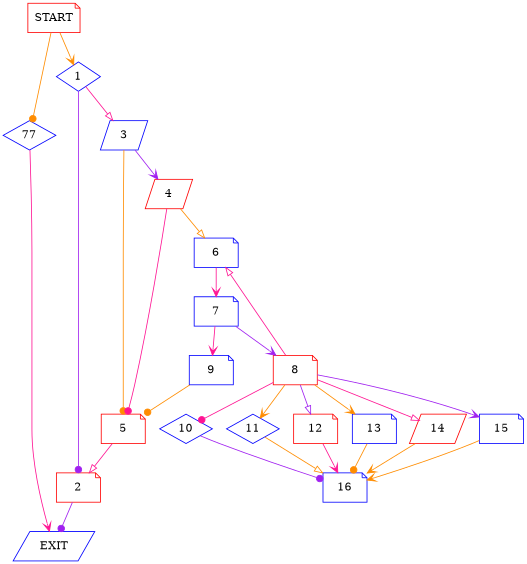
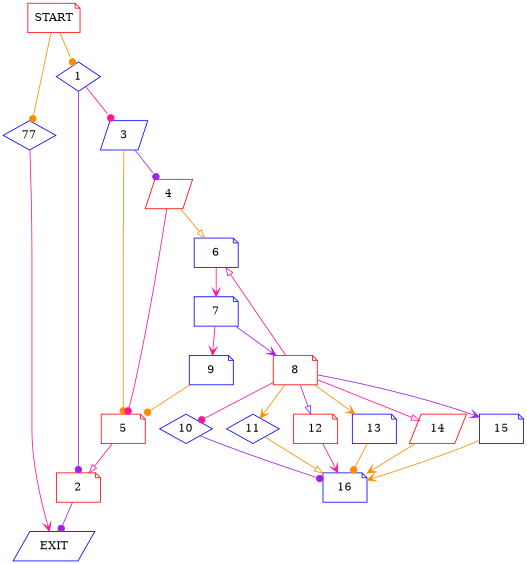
(65, 45) -> (65, 45)
(97, 100) -> (97, 100)
(144, 161) -> (144, 161)
